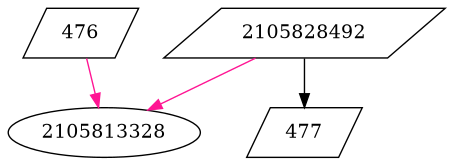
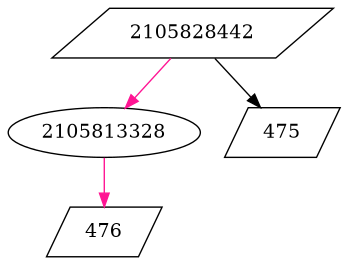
(304, 33) -> (193, 33)
(91, 76) -> (104, 175)
(304, 133) -> (282, 133)
